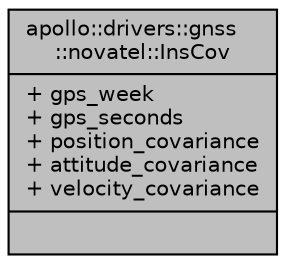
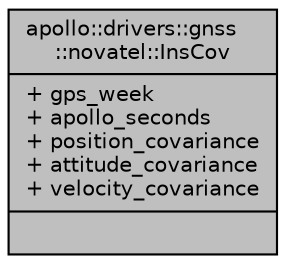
(105, 118) -> (119, 118)
